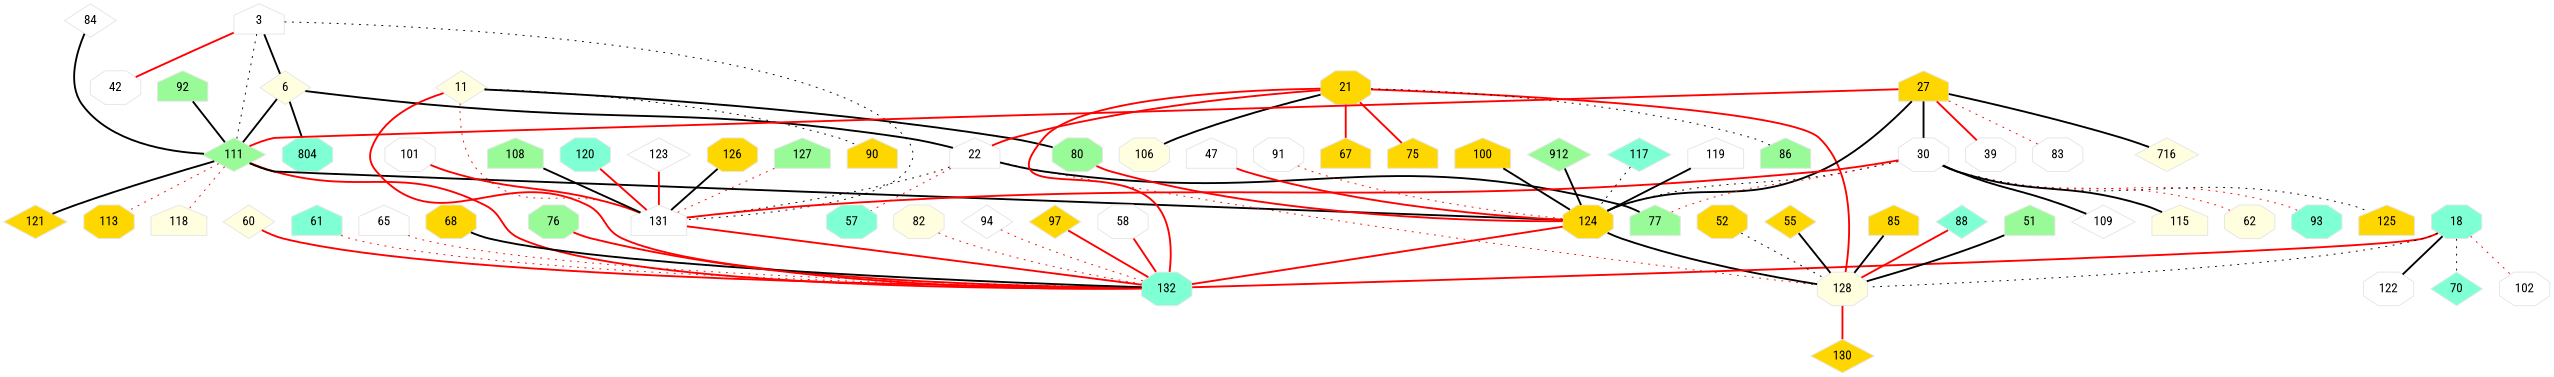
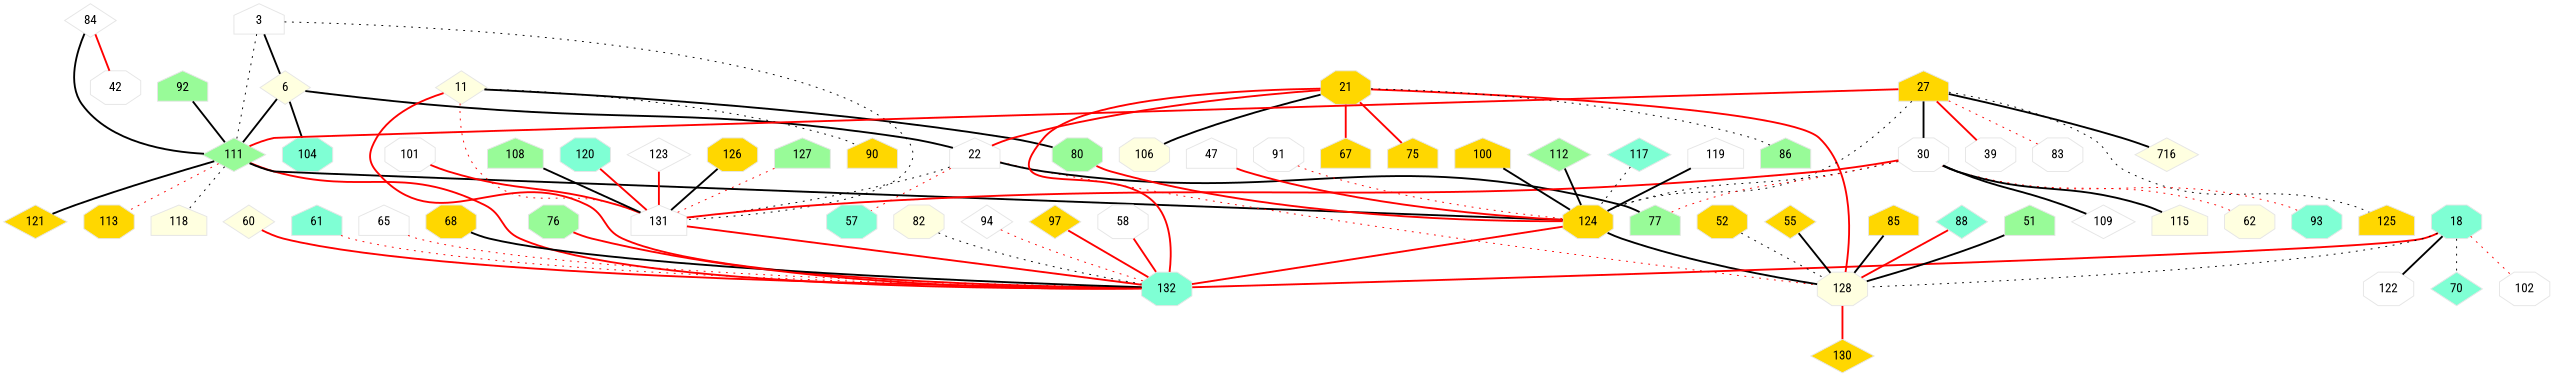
(185, 55) -> (102, 53)
(308, 155) -> (308, 155)
(1559, 155) -> (1559, 155)
(1841, 160) -> (1841, 160)
(207, 188) -> (207, 188)
(2232, 188) -> (2149, 181)
(1039, 263) -> (1039, 263)
